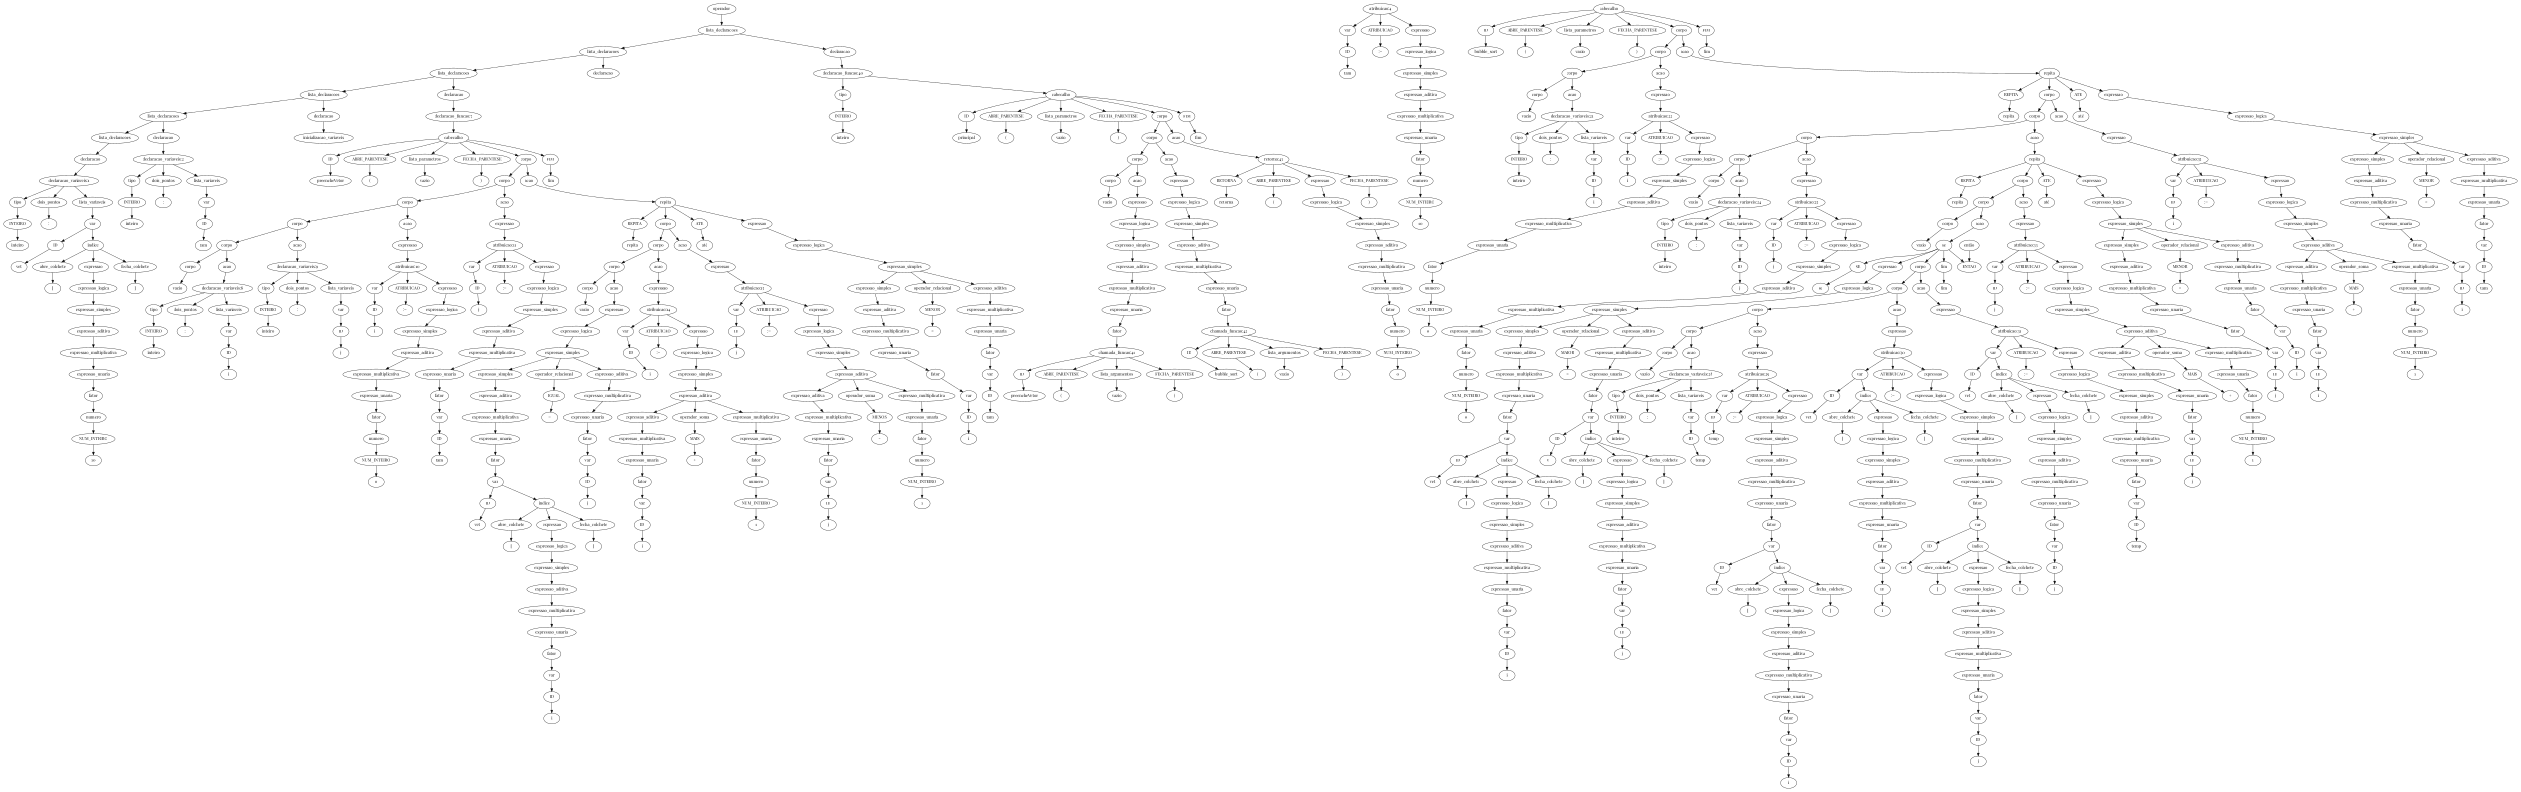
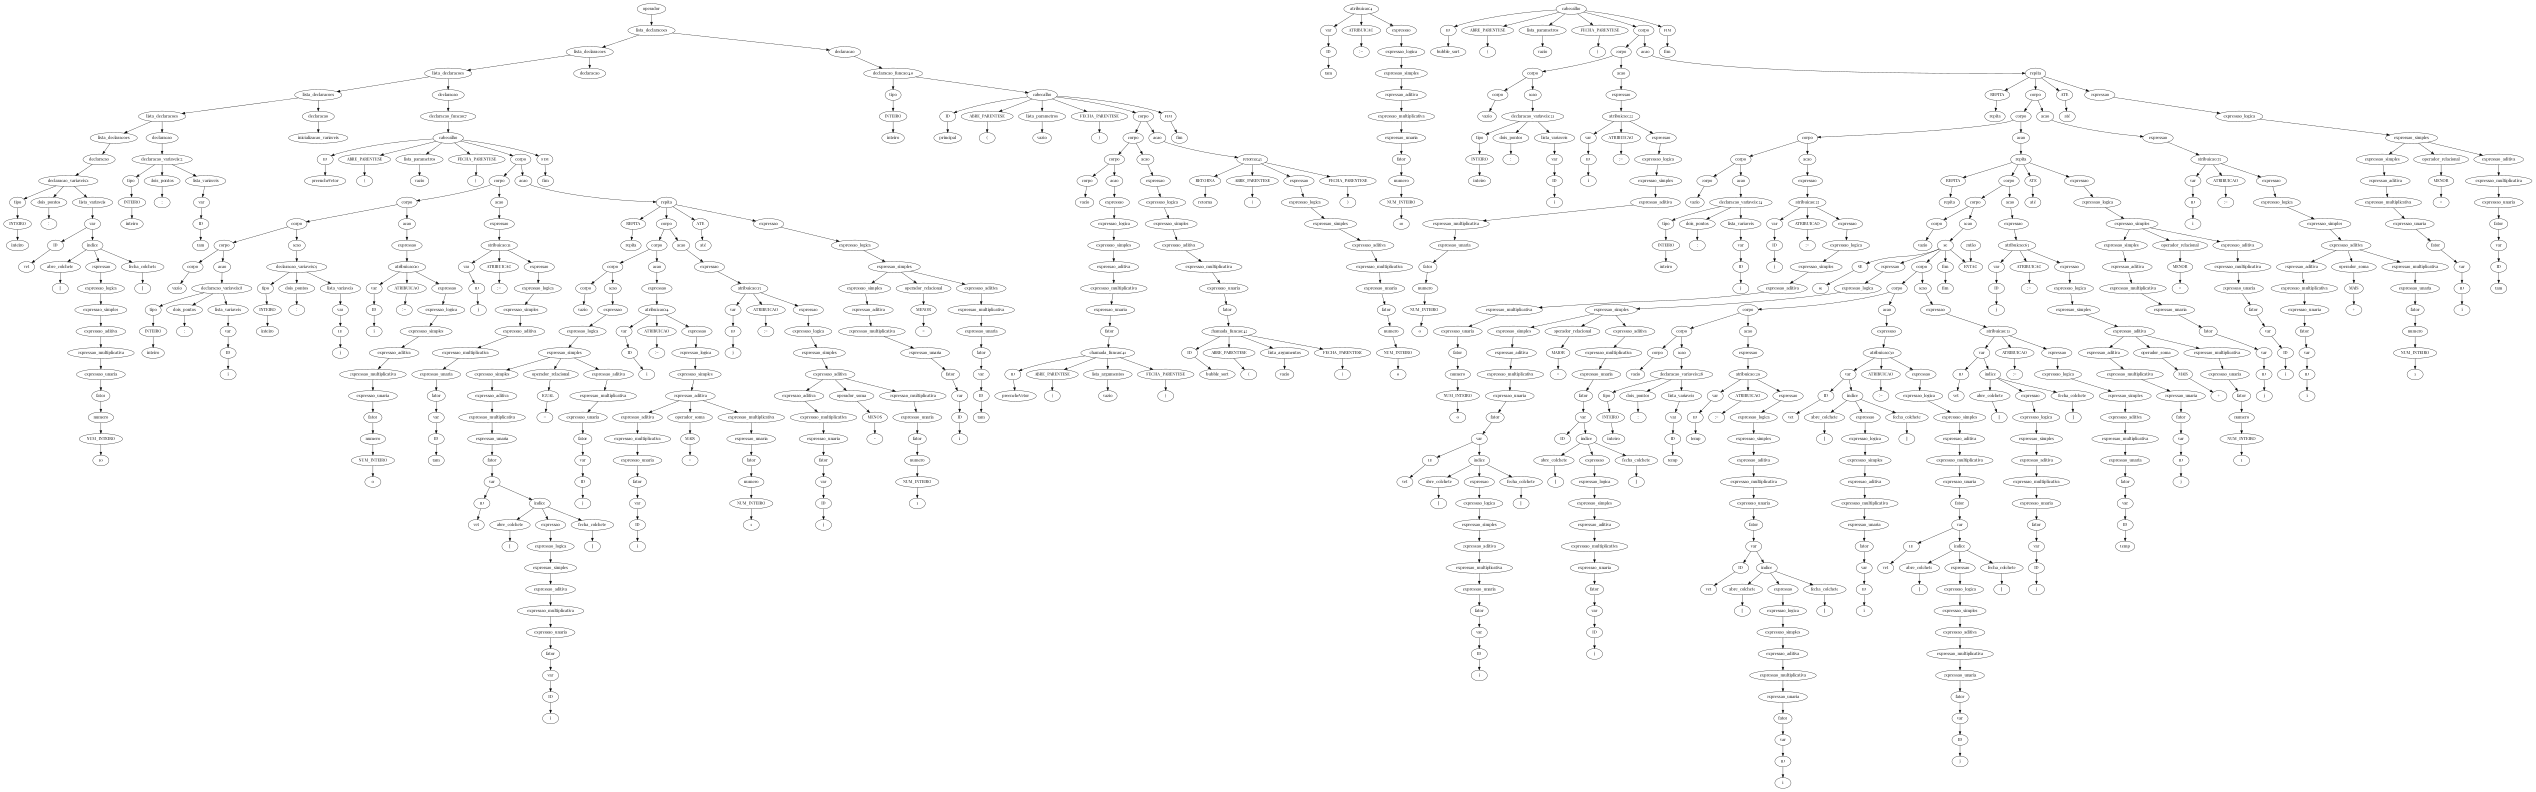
(2026, 245) -> (2017, 245)
(1548, 460) -> none
